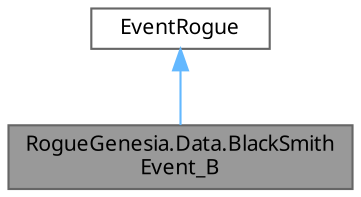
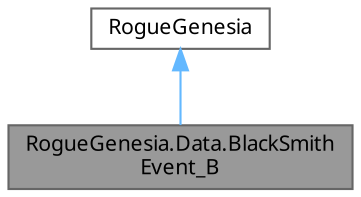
(181, 29) -> (181, 29)
